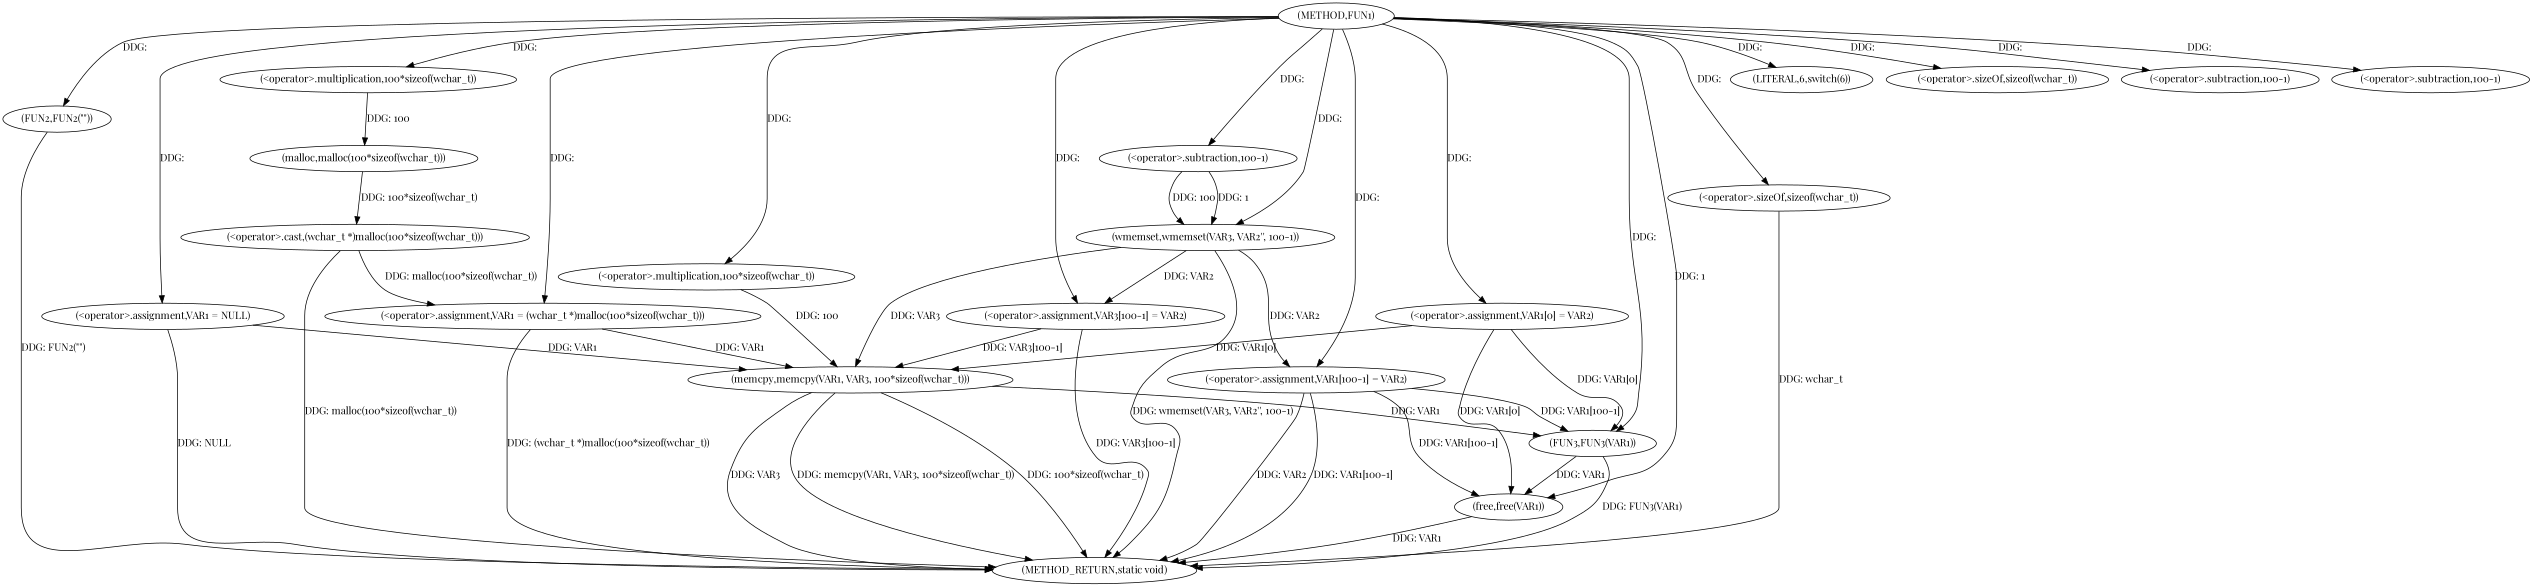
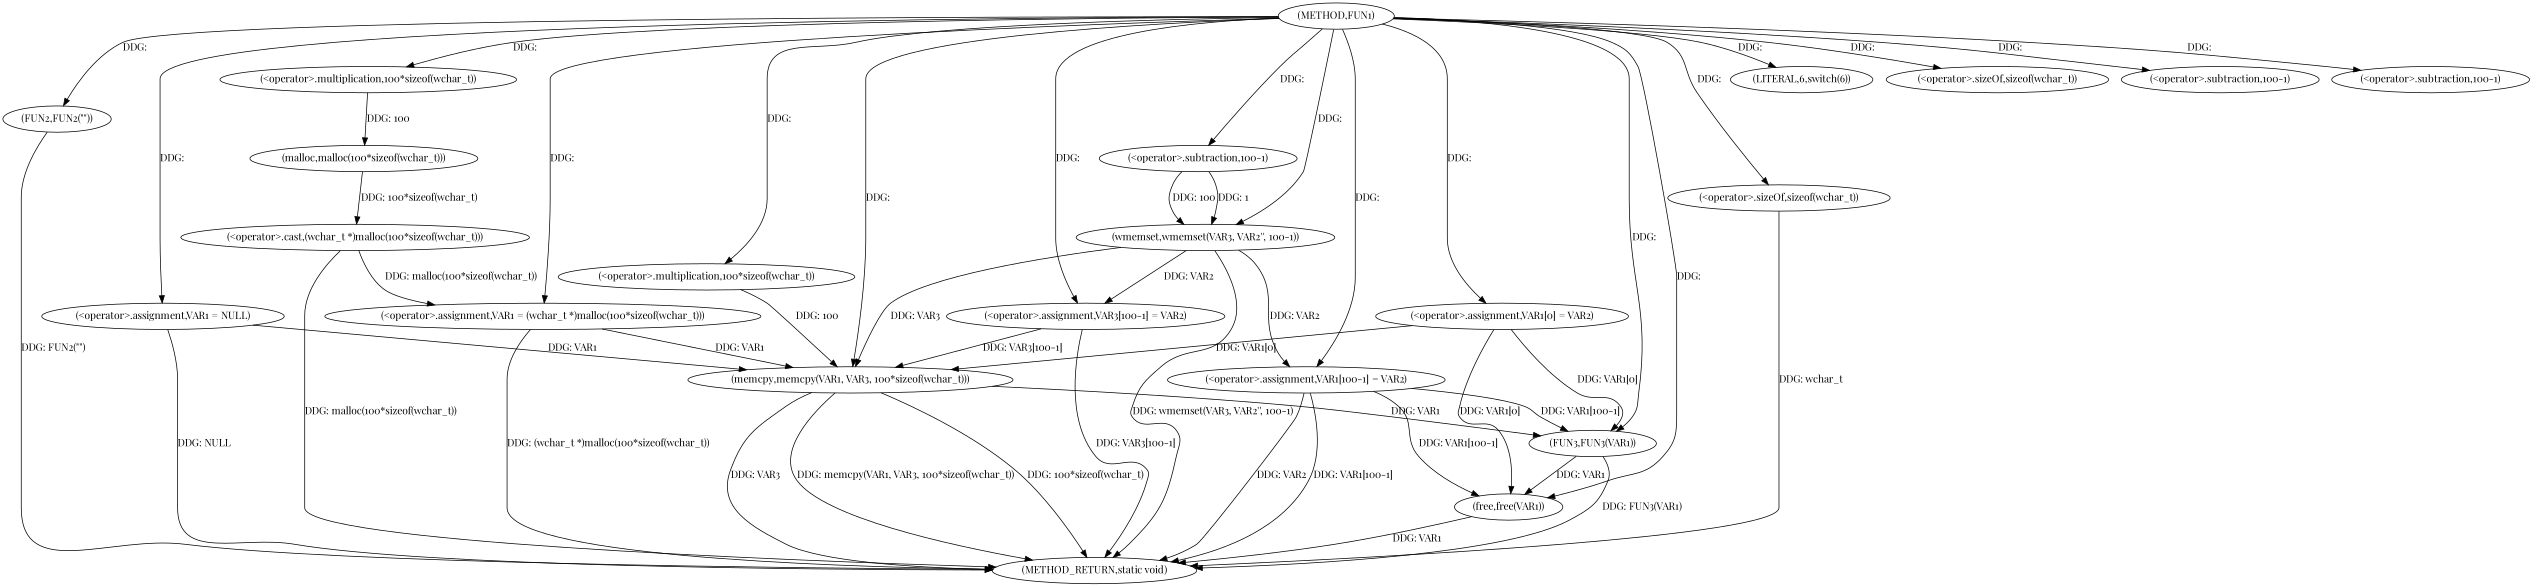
none -> (929, 50)
(1690, 277) -> (1690, 277)
